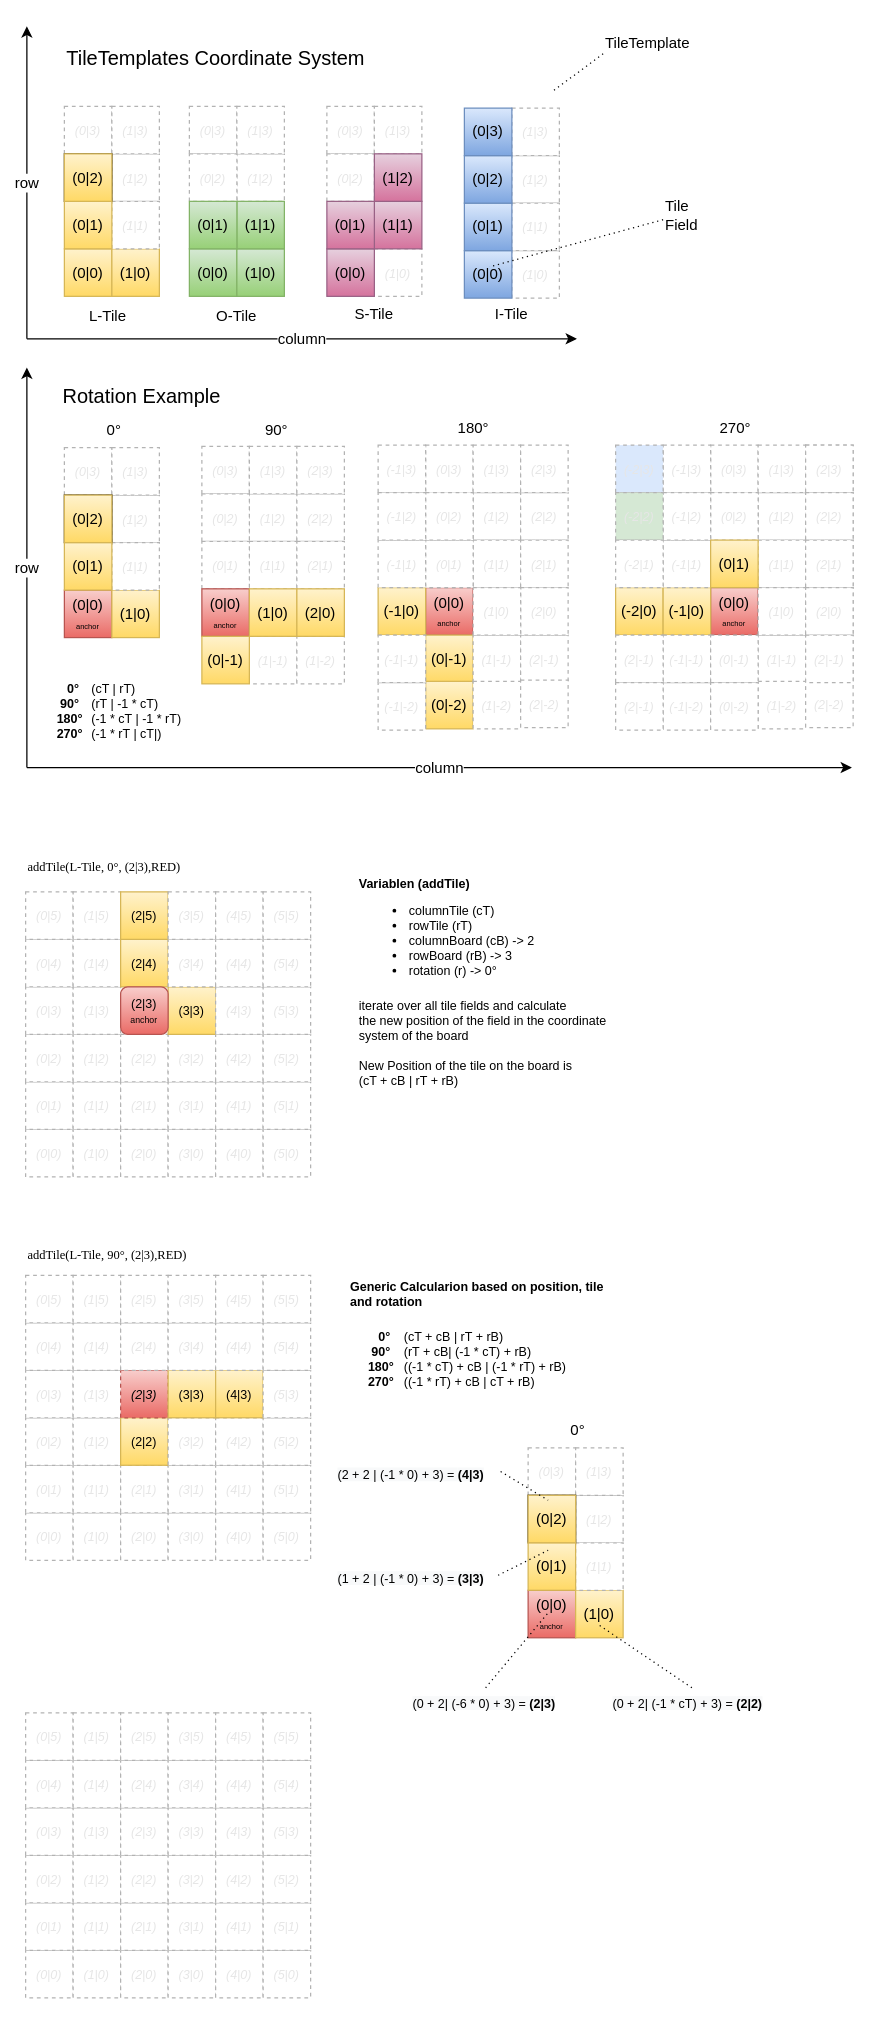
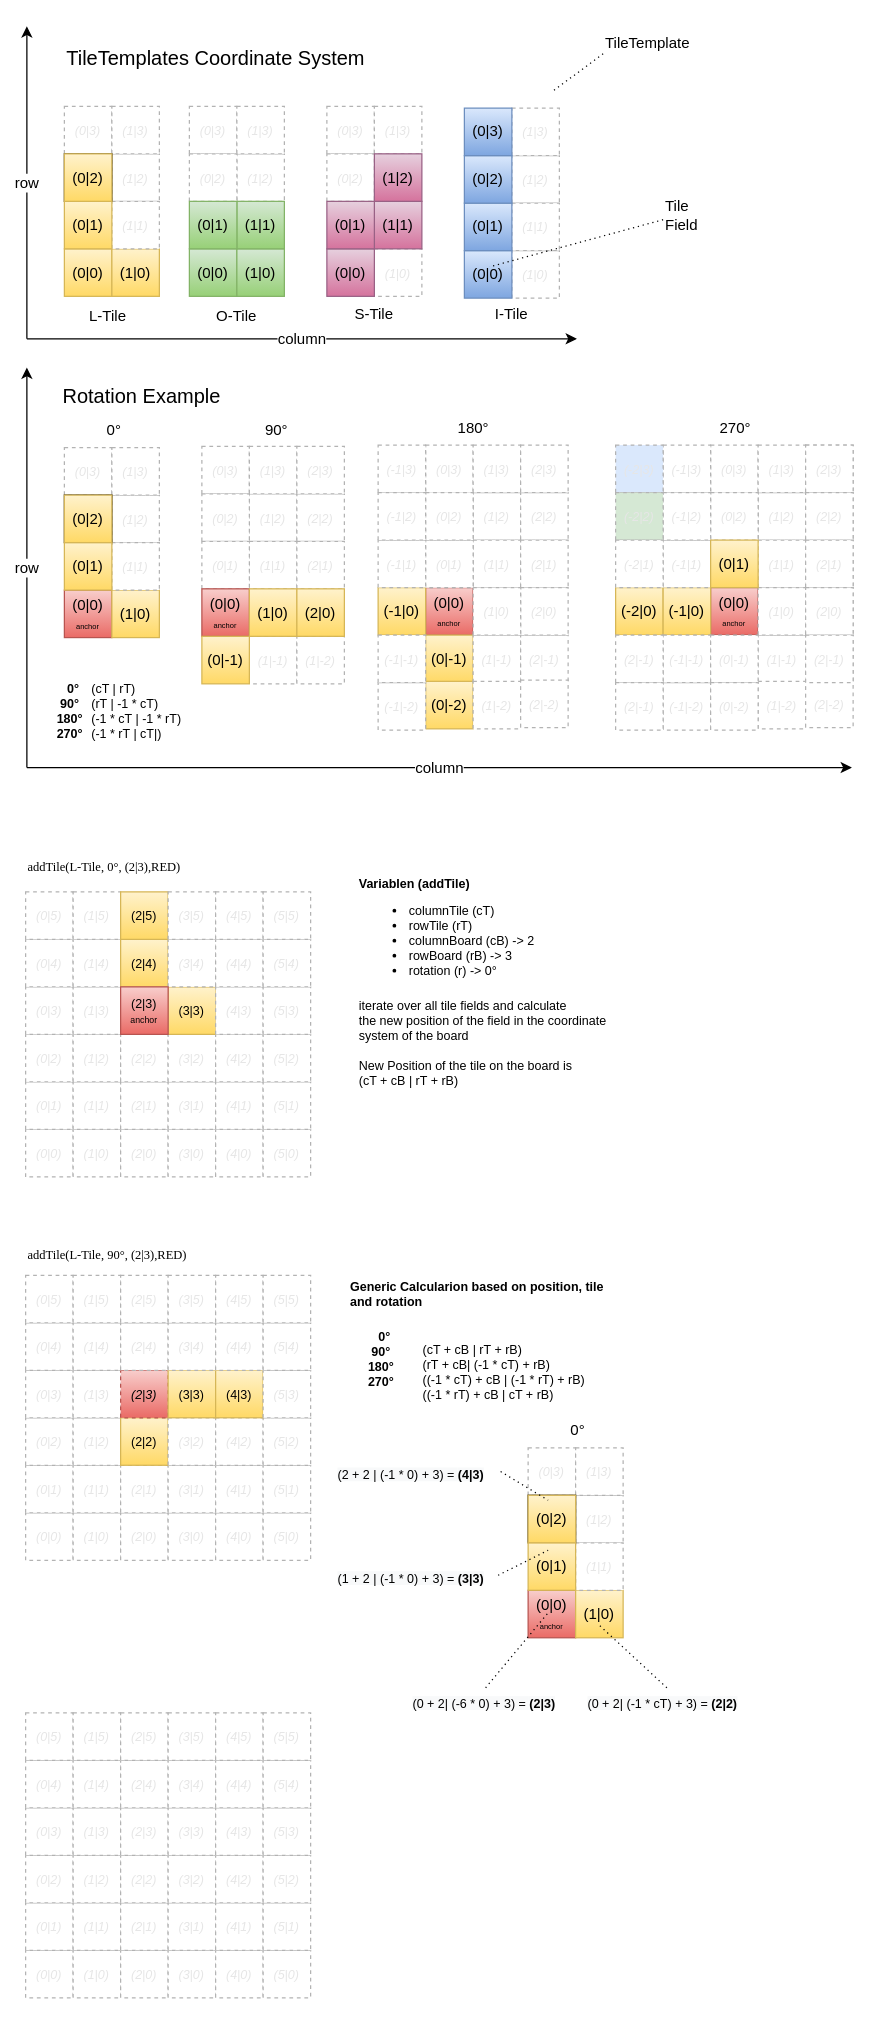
(144, 1011) -> (144, 1011)
(572, 1359) -> (591, 1372)
(692, 1700) -> (667, 1700)
